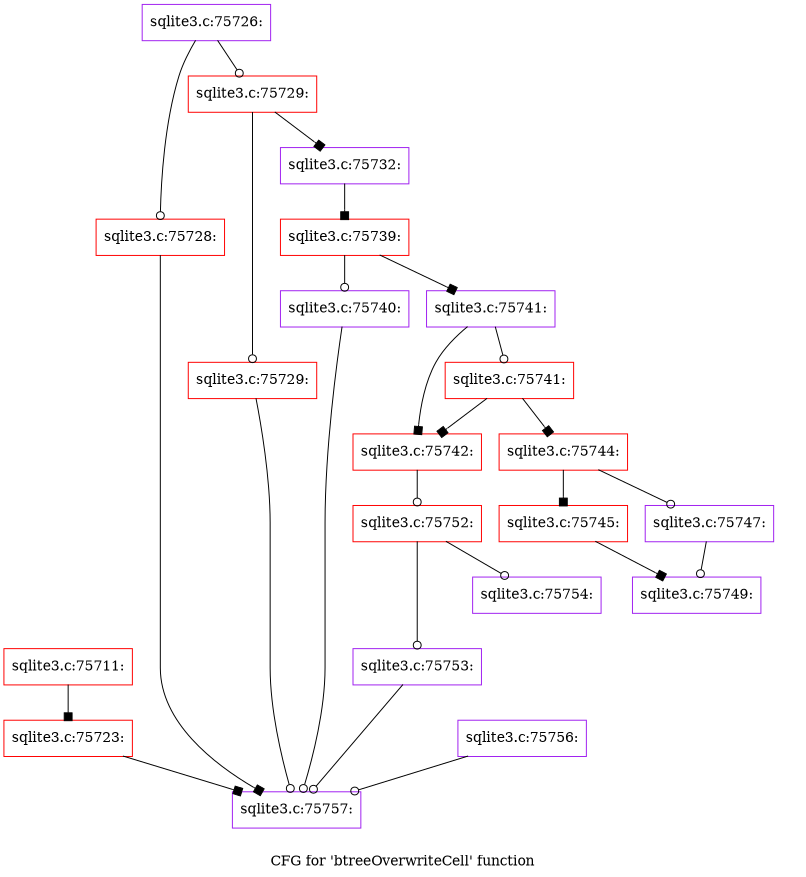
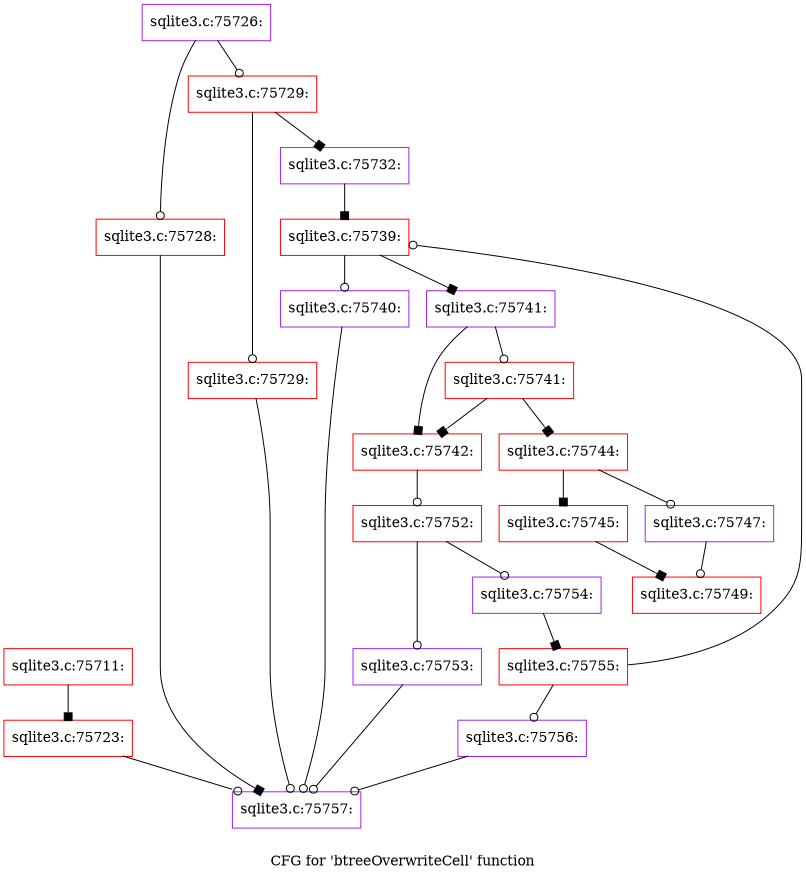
(697, 595) -> (697, 595)
none -> (563, 667)
(177, 773) -> (177, 773)
